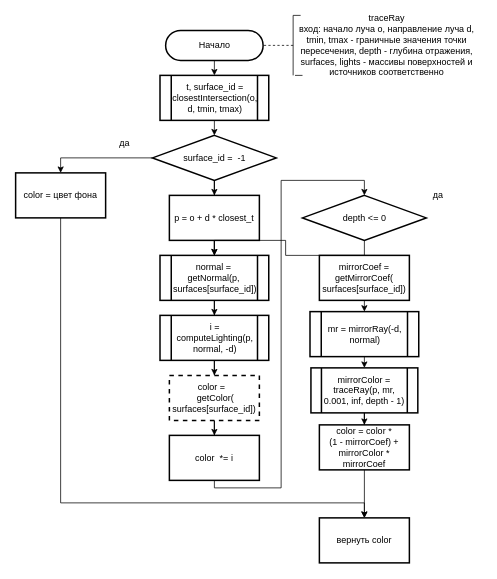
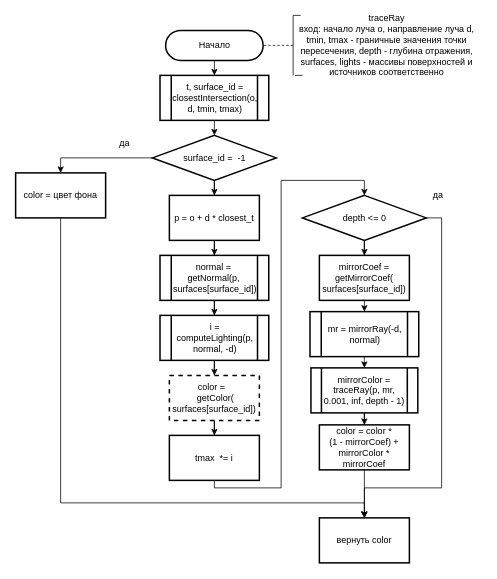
(285, 251) -> (364, 255)
none -> (441, 383)
(214, 458) -> (214, 458)
